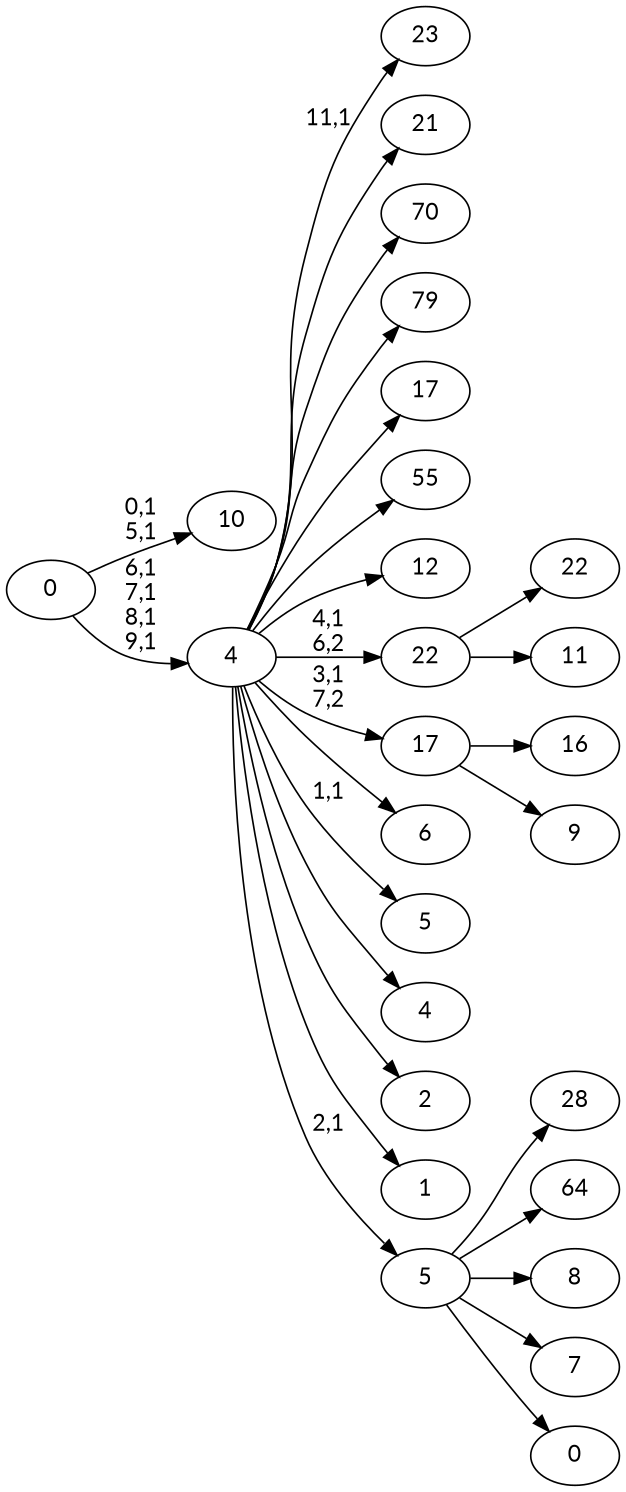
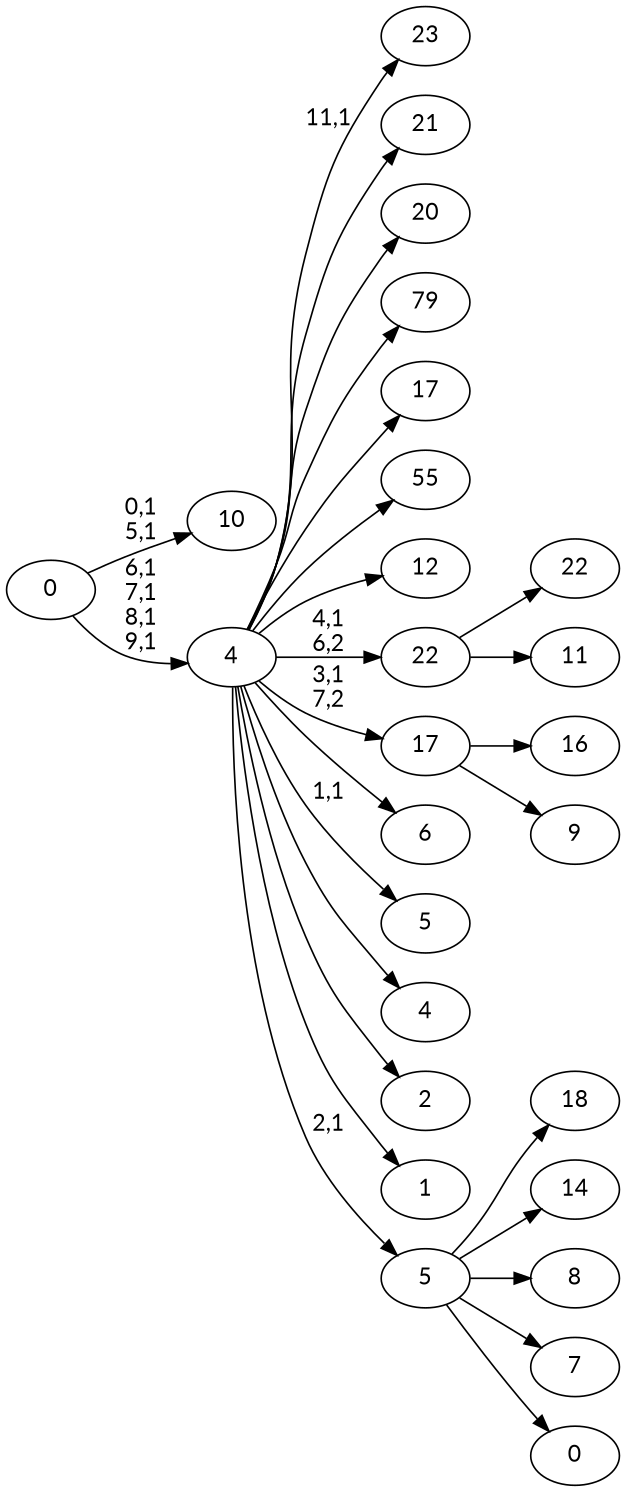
(426, 214) -> (426, 214)
(575, 1101) -> (575, 1101)
(575, 1190) -> (575, 1190)
